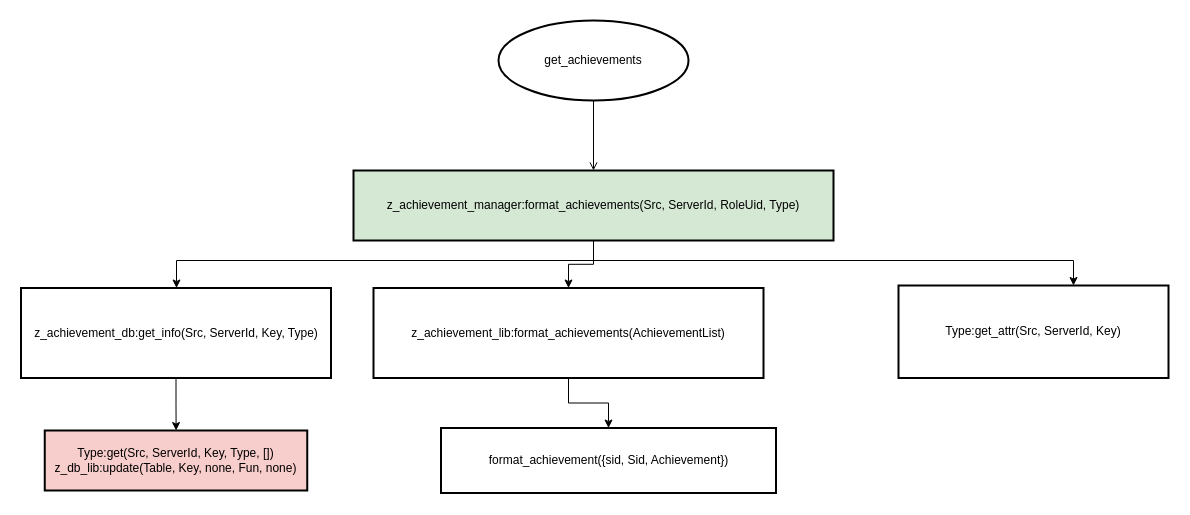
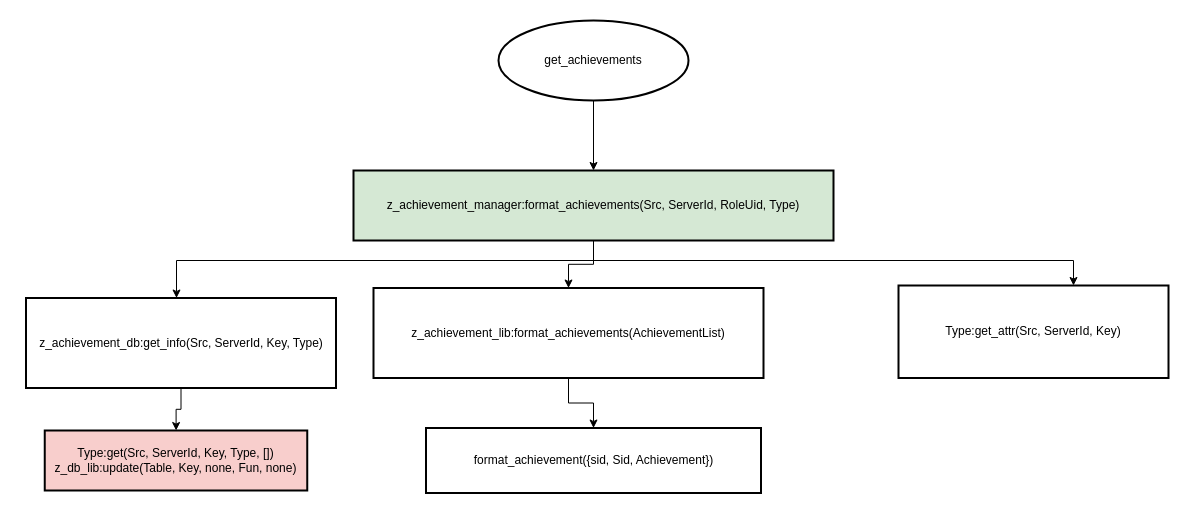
(594, 163) -> (594, 162)
(176, 333) -> (181, 343)
(609, 461) -> (594, 461)
